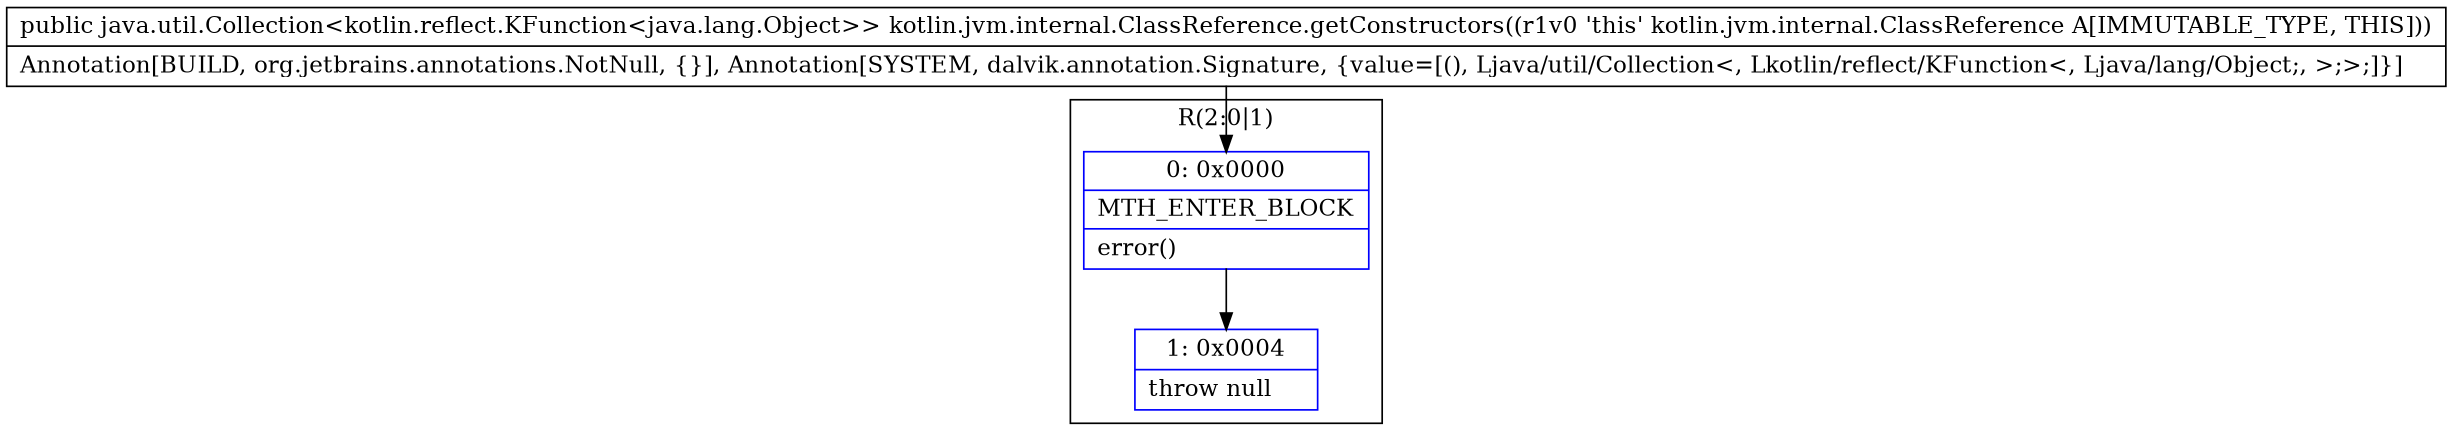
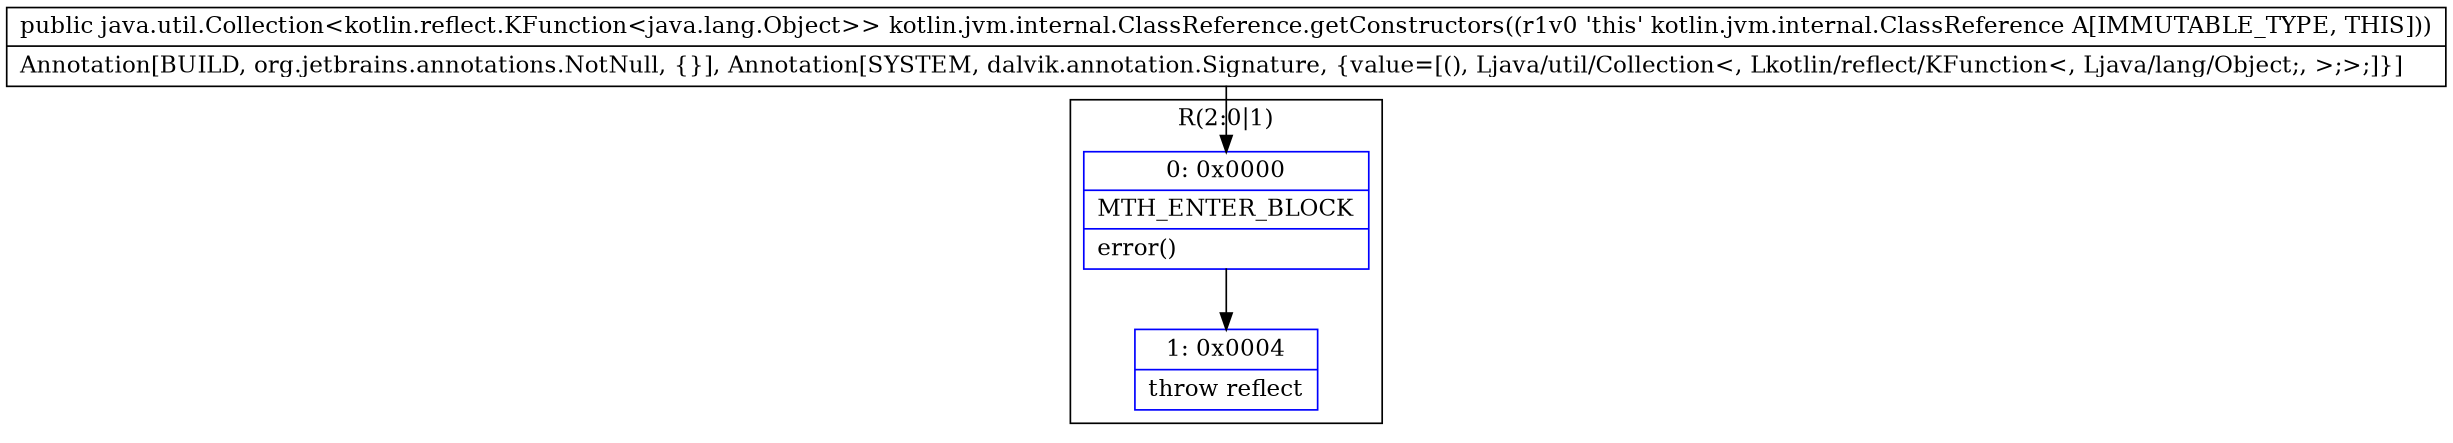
(1210, 389) -> (1226, 389)
